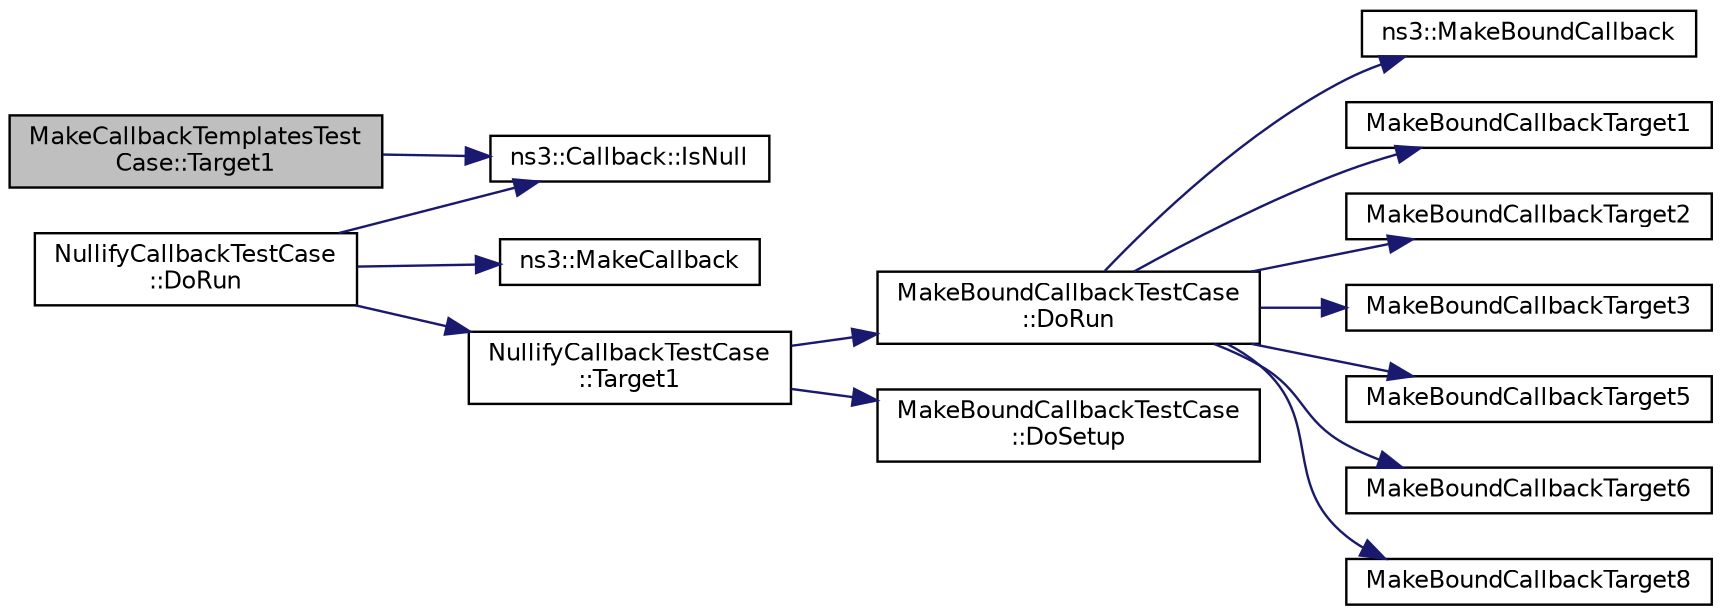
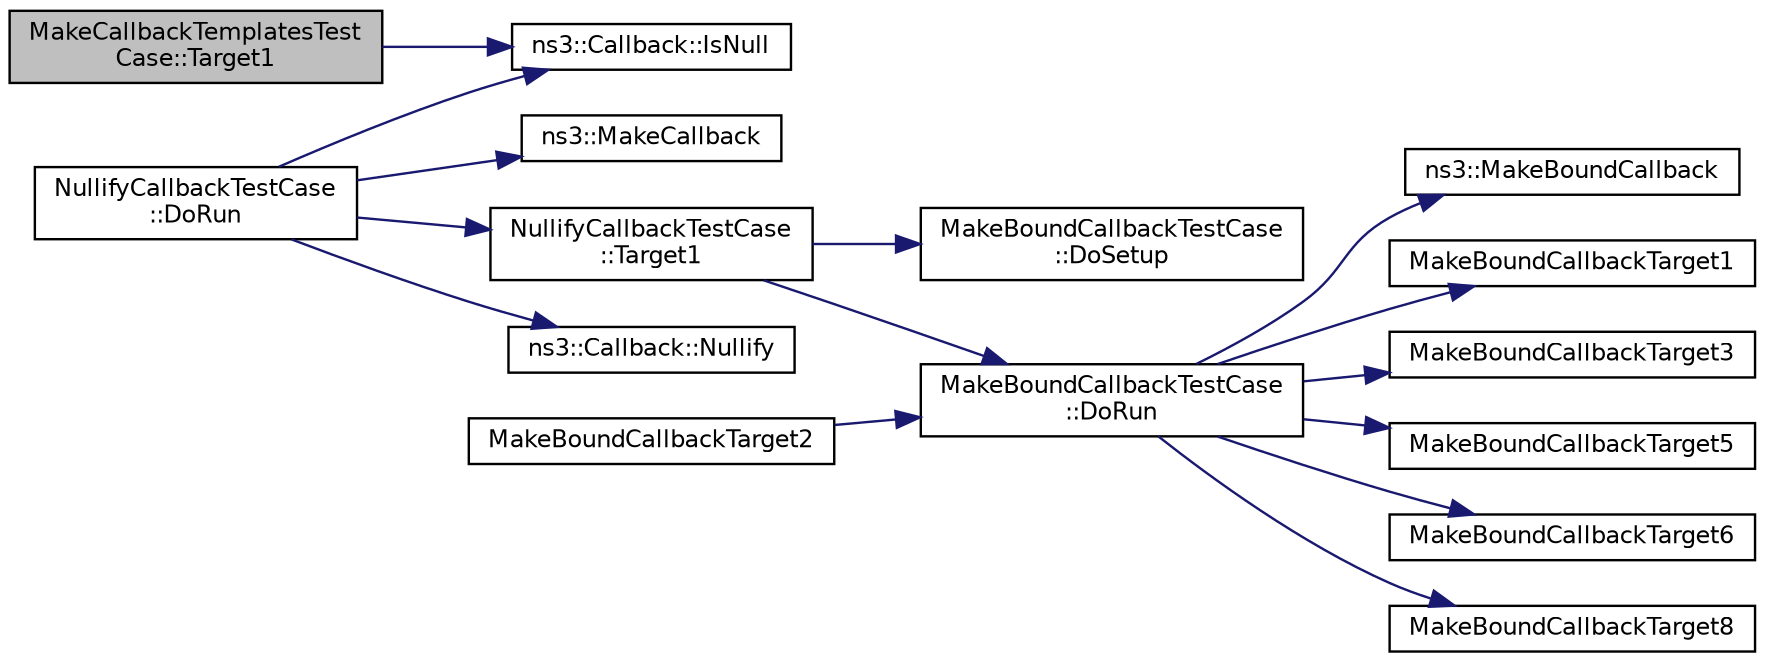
(1320, 258) -> (865, 422)
none -> (652, 350)
